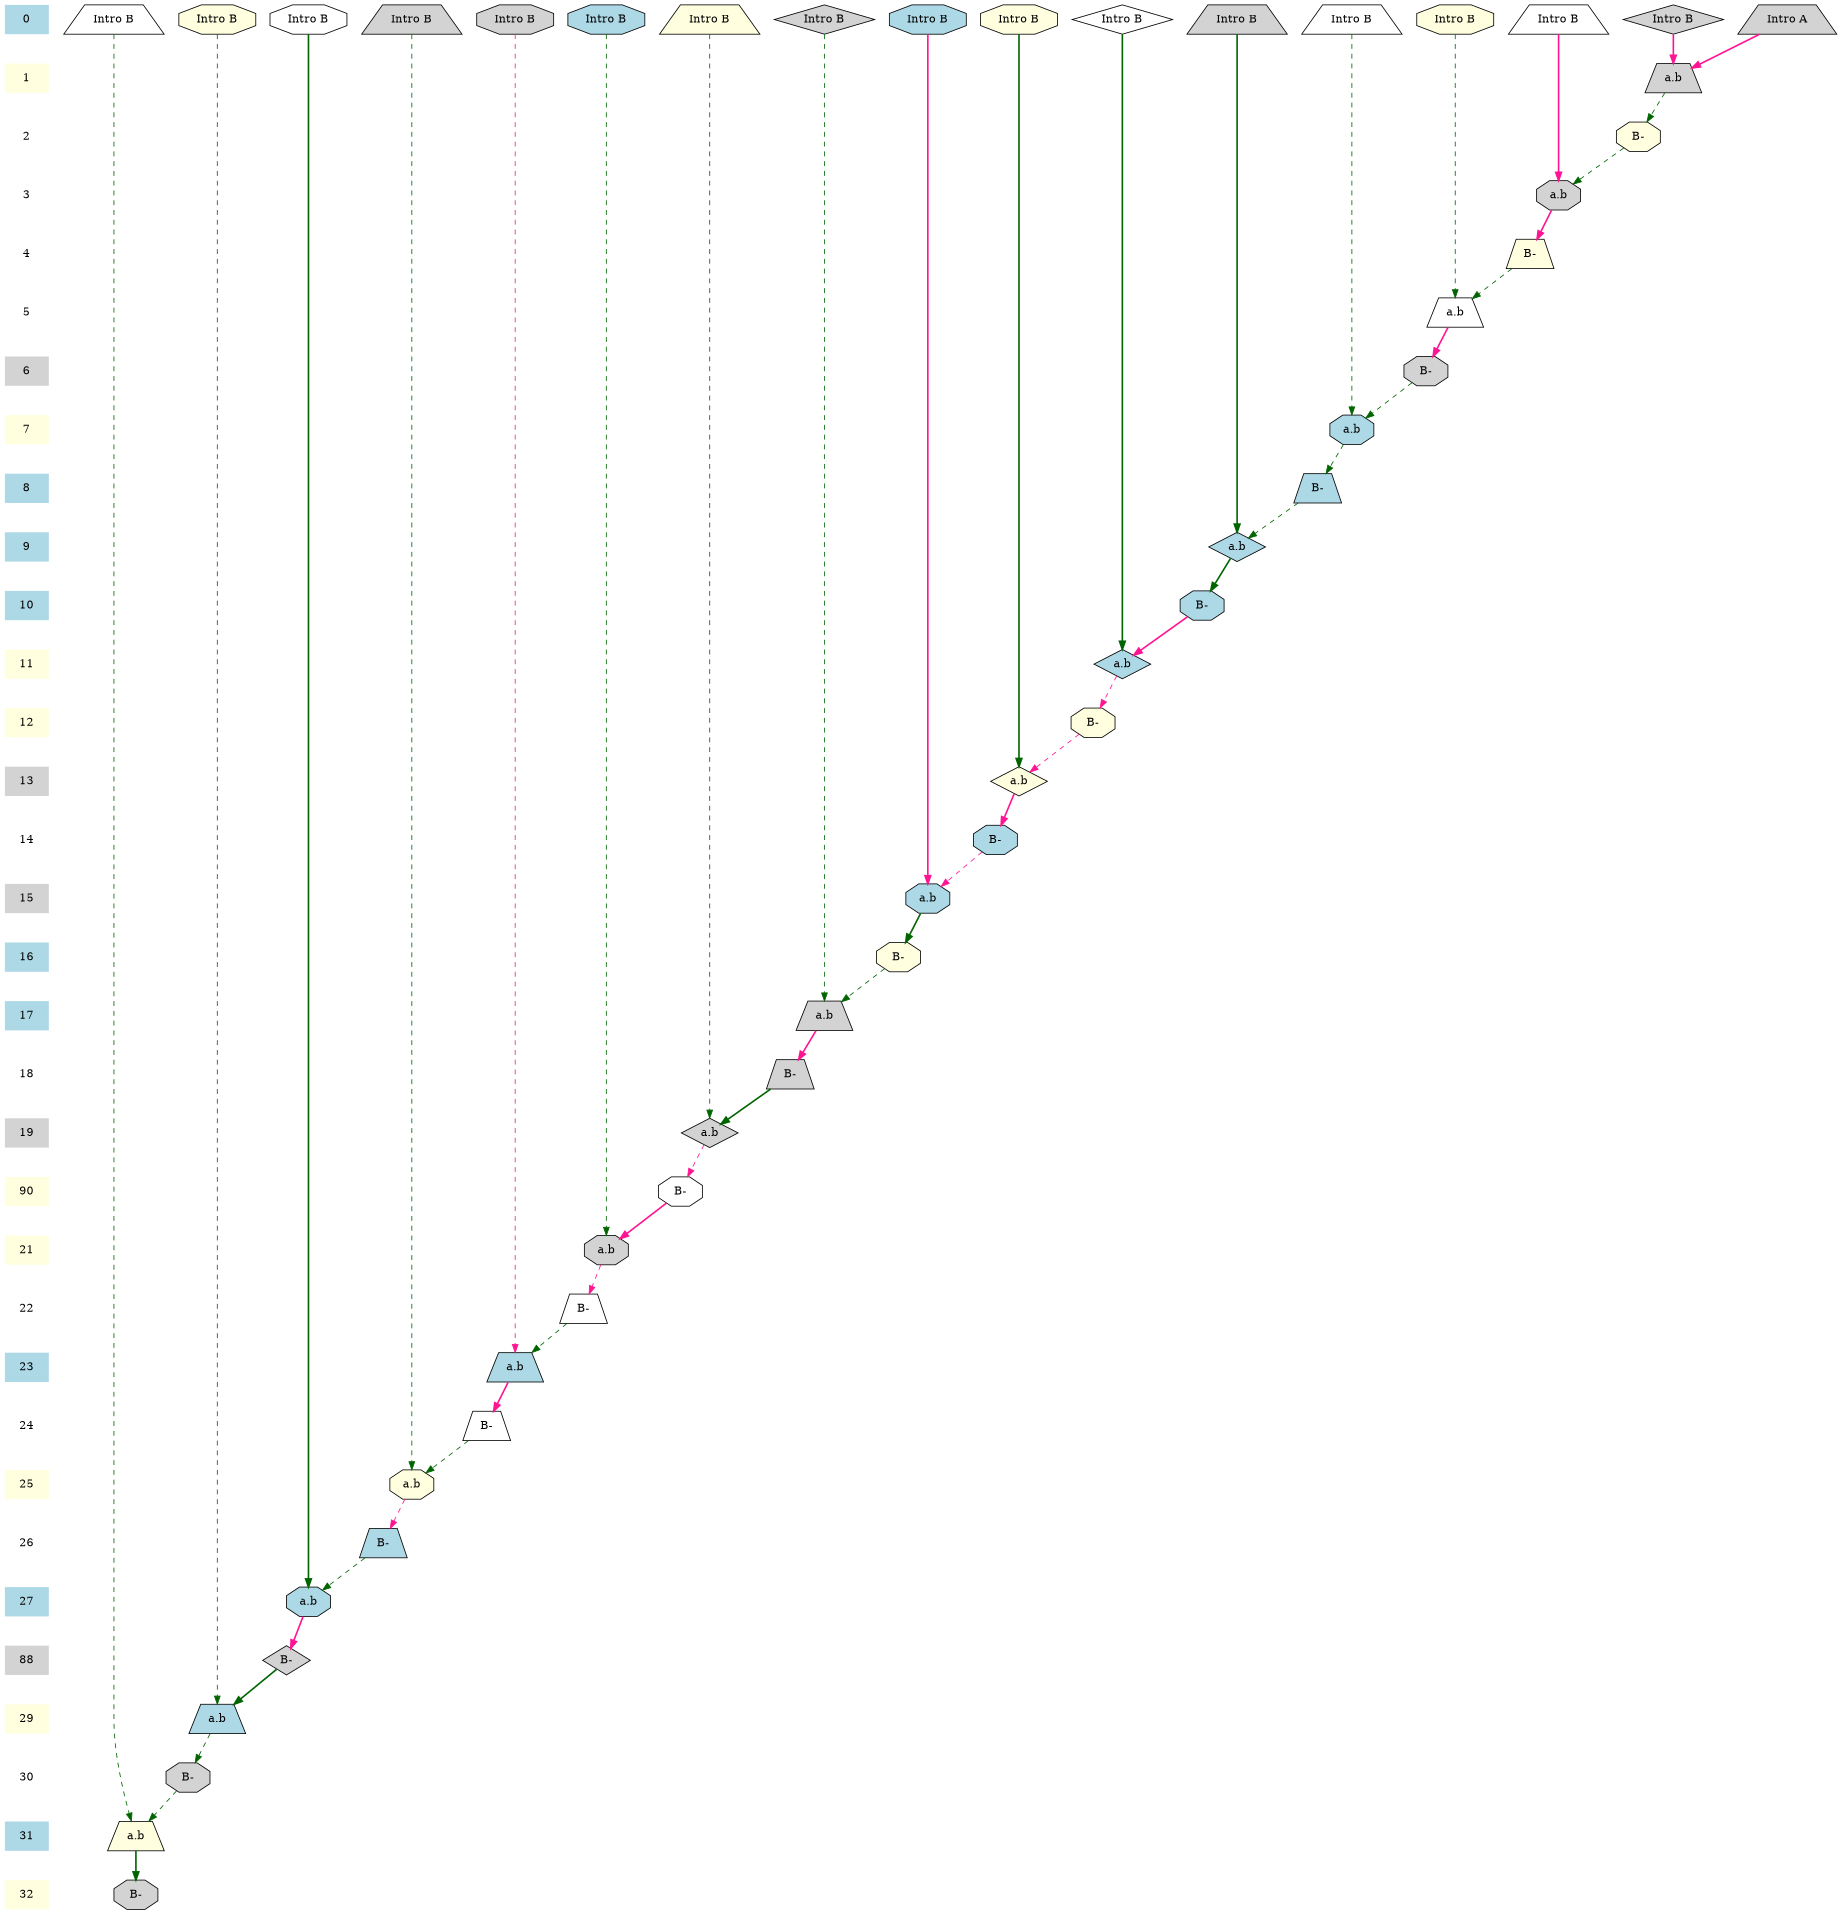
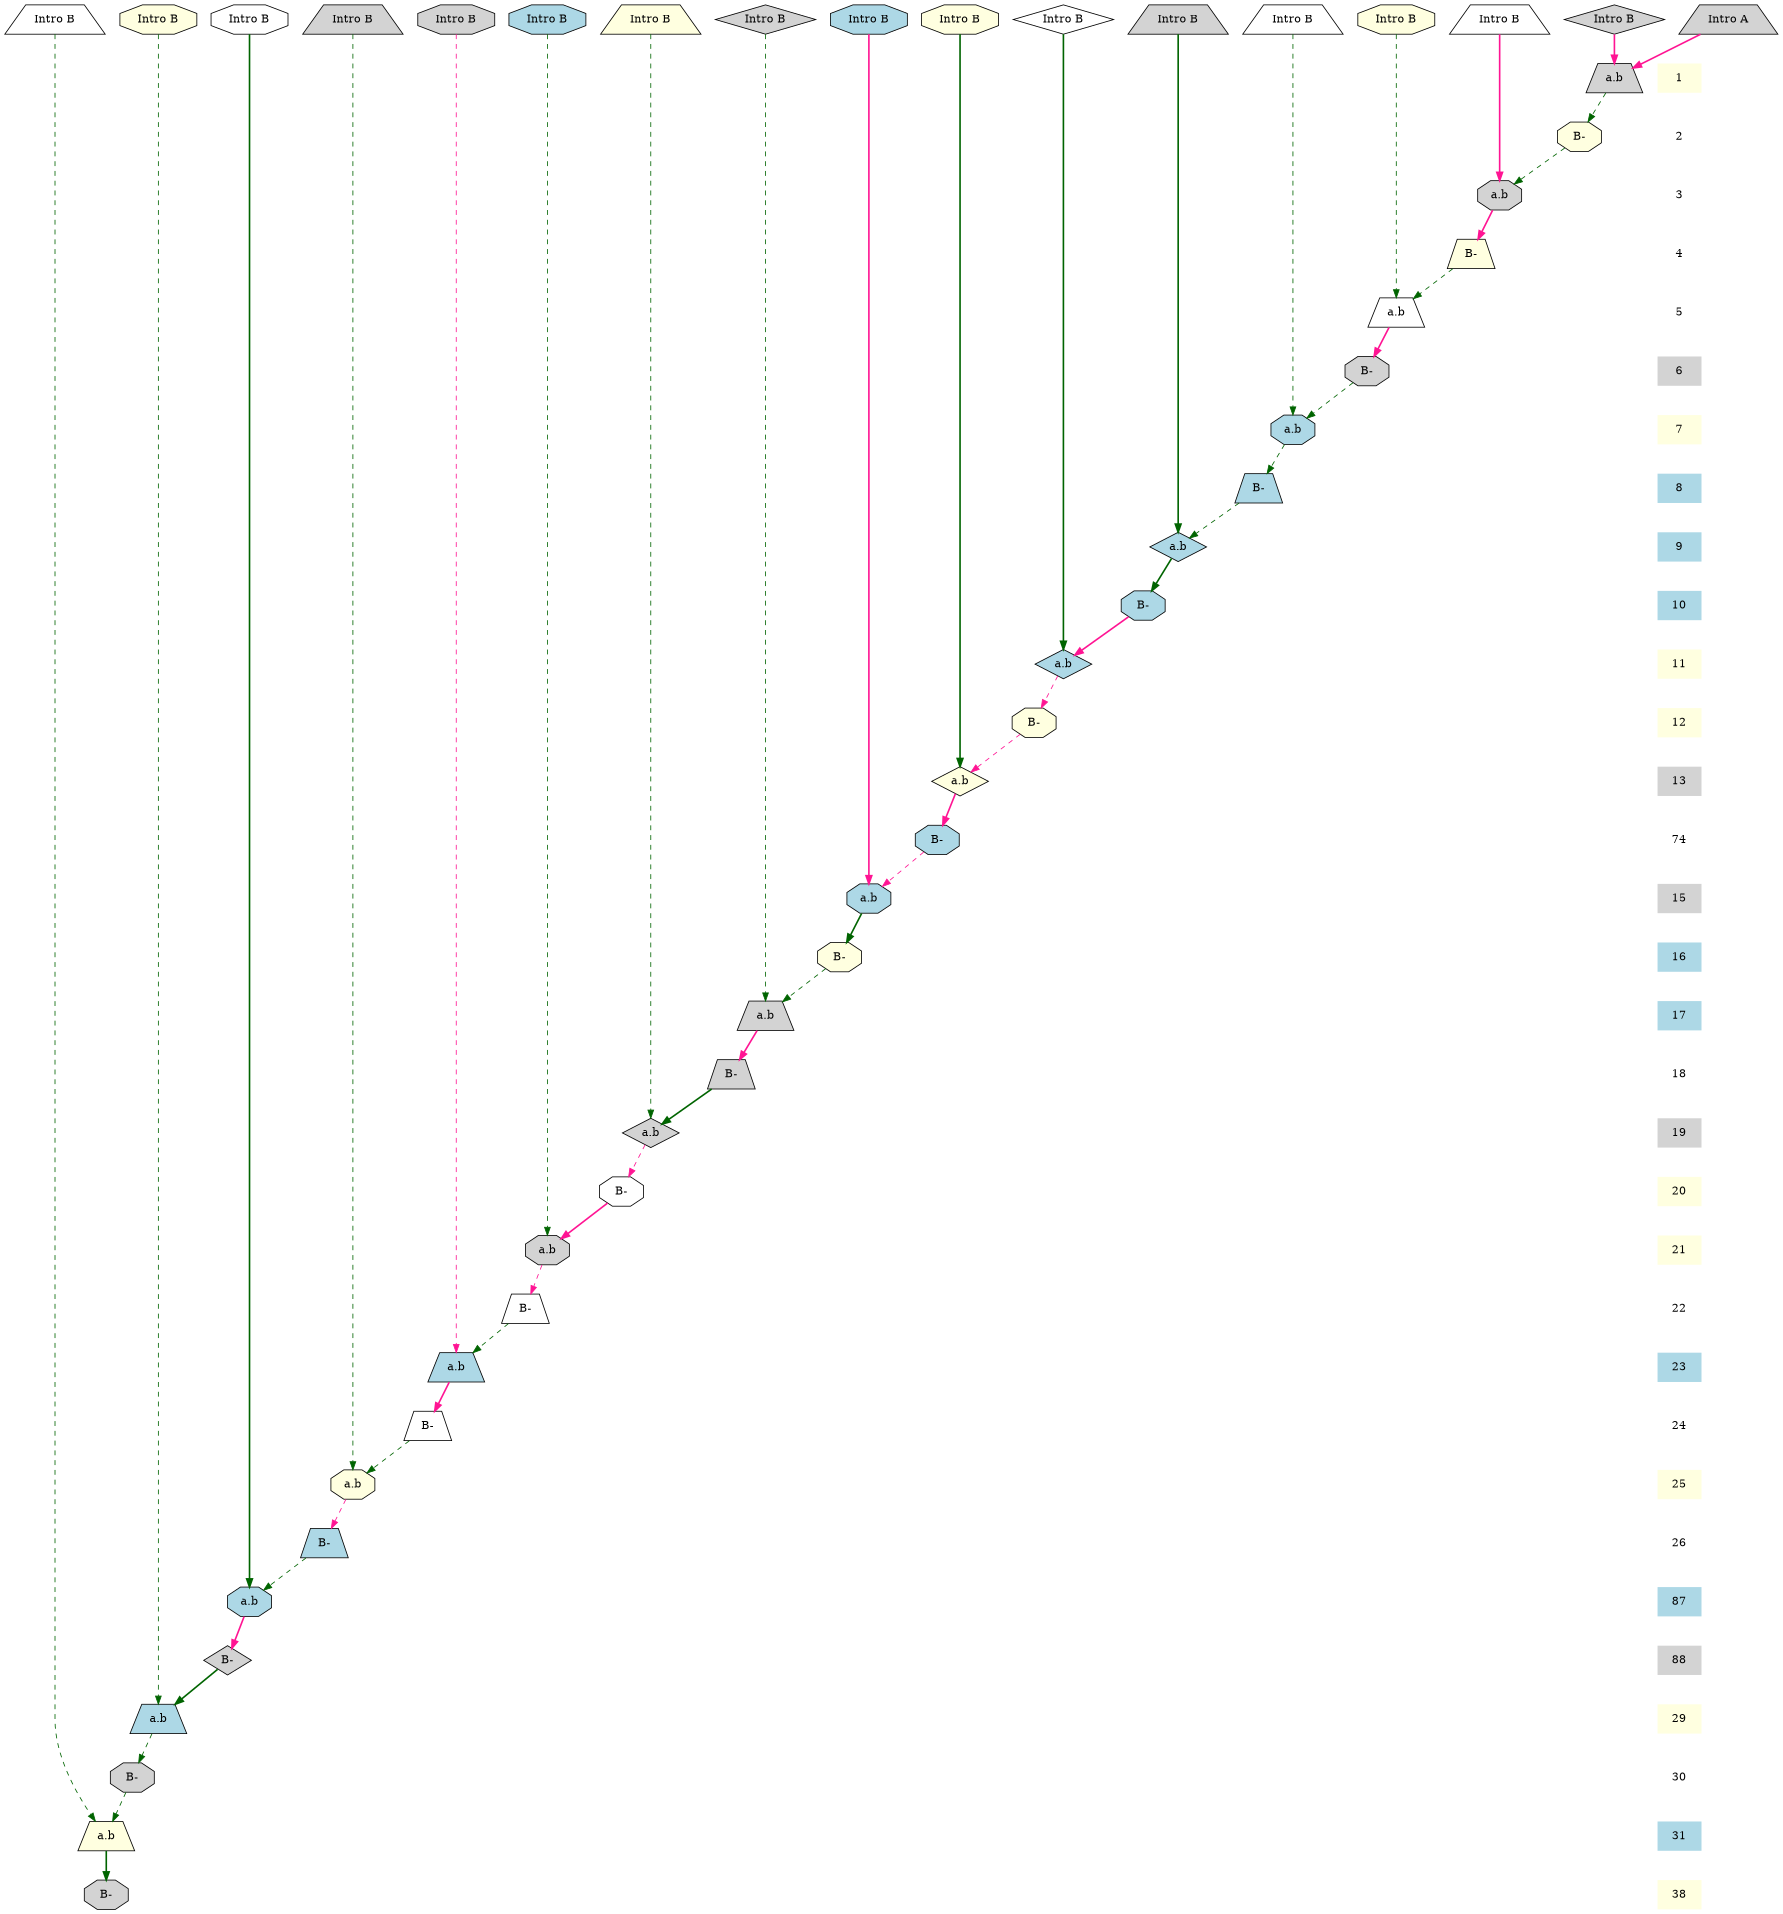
(27, 20) -> none
(27, 840) -> (1680, 840)
(27, 1192) -> (1680, 1192)
(27, 1602) -> (1680, 1602)
(27, 1895) -> (1680, 1895)
